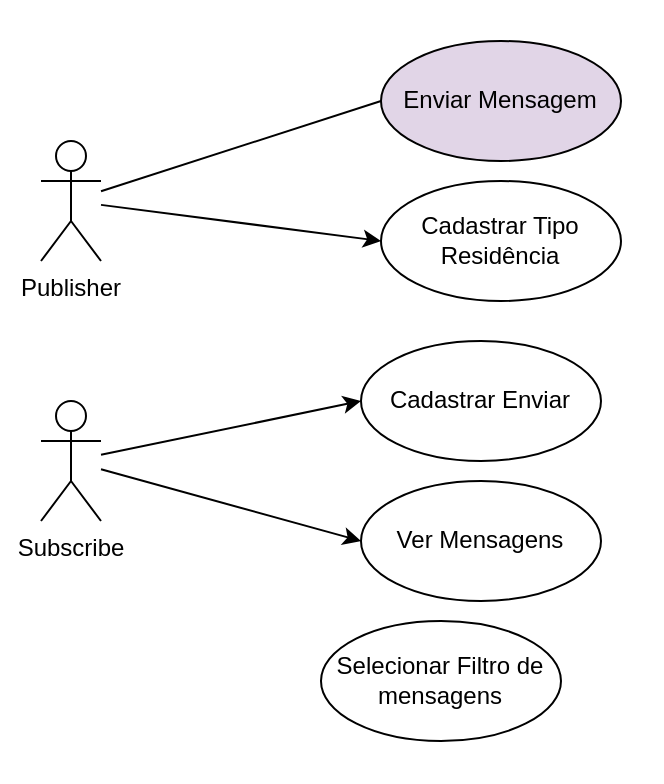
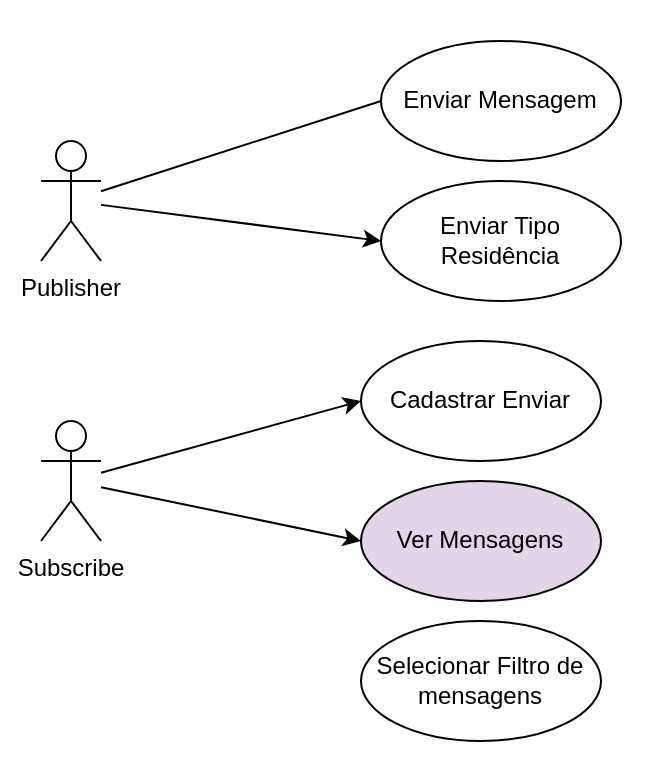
(501, 101) -> (501, 101)
(501, 241) -> (501, 241)
(71, 461) -> (71, 481)
(481, 541) -> (481, 541)
(441, 681) -> (481, 681)
